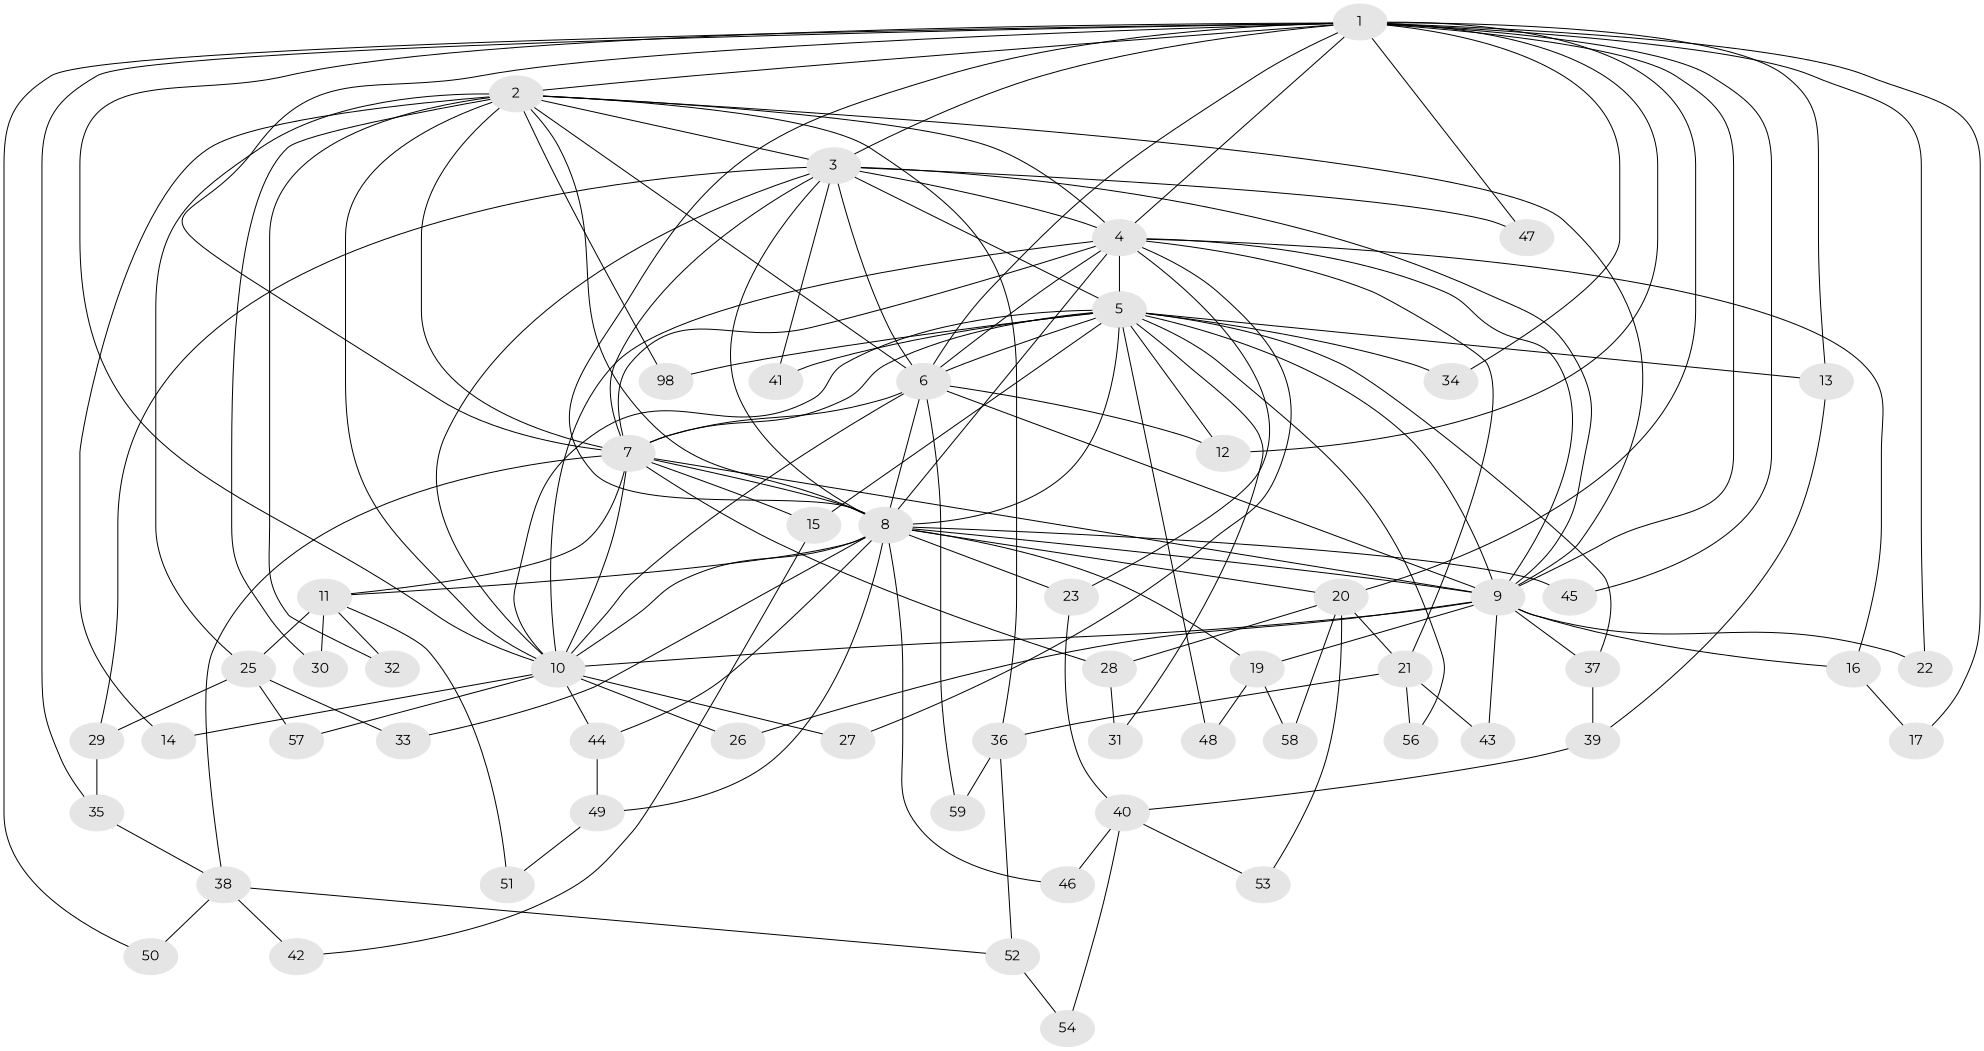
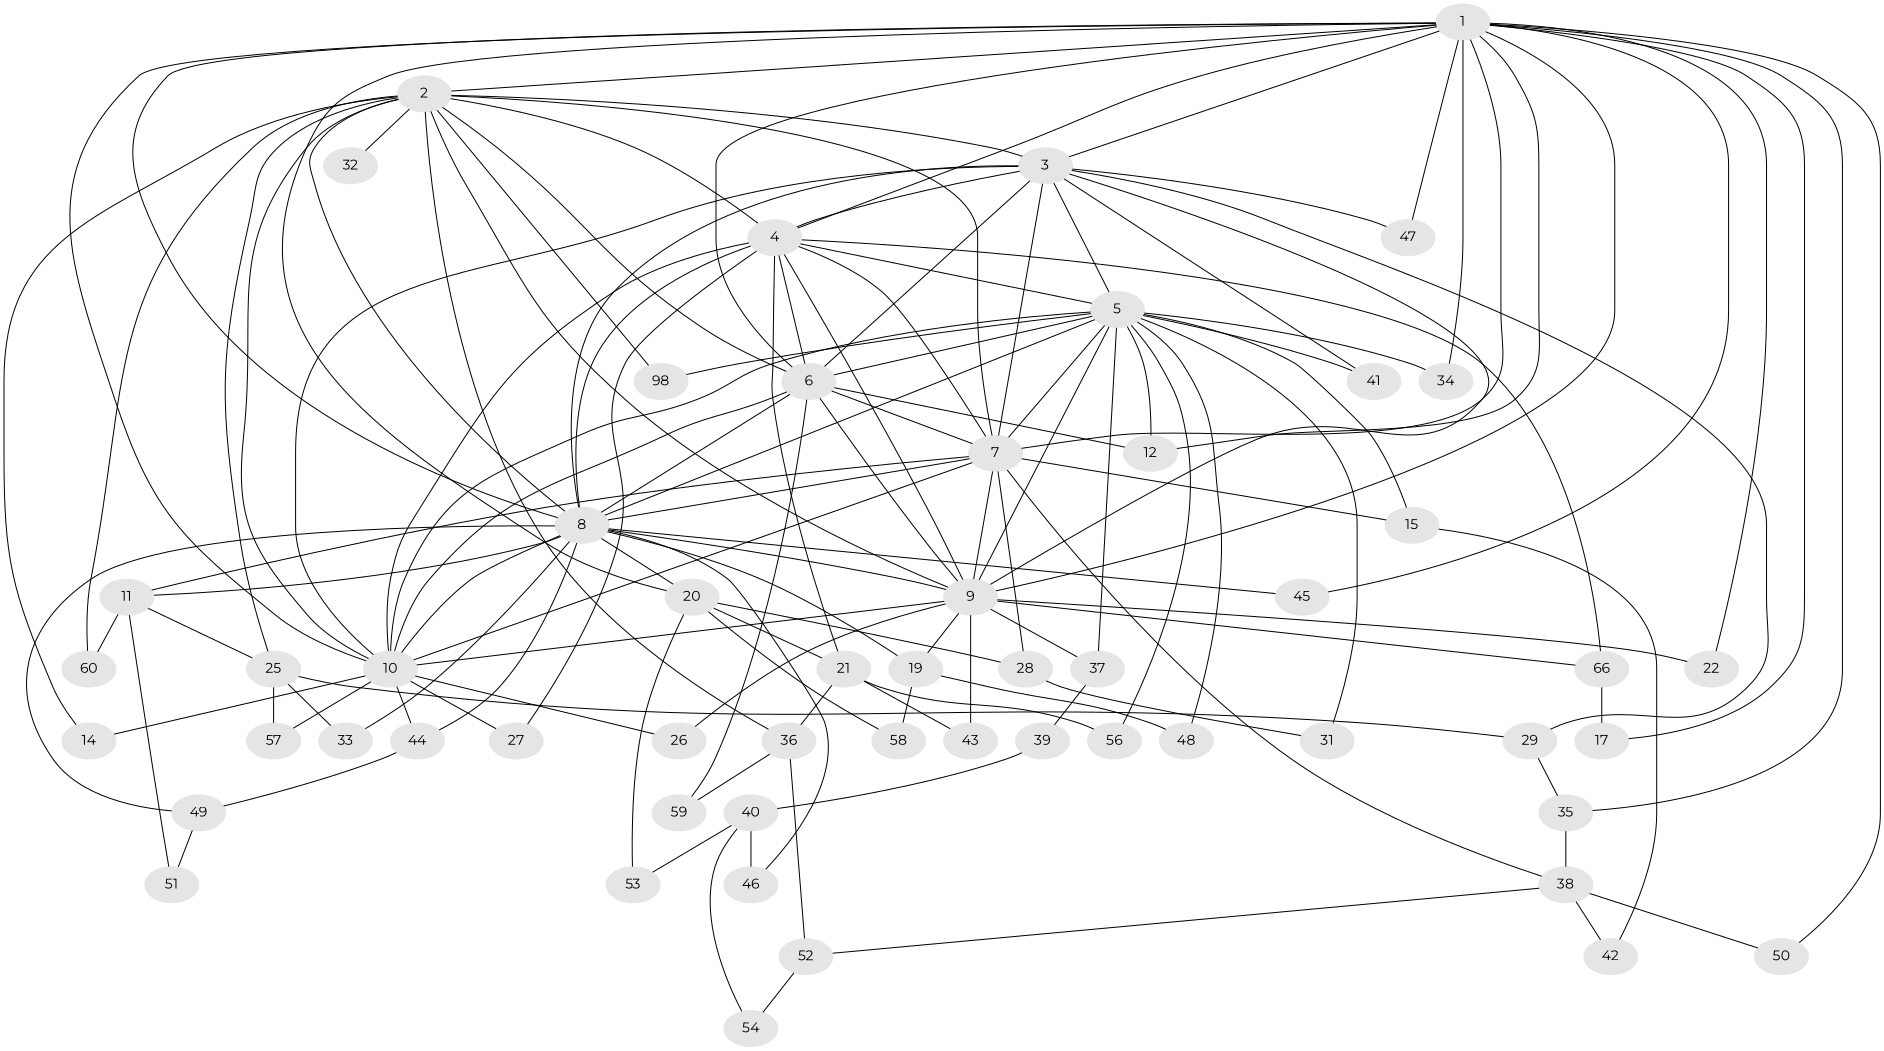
(1826, 381) -> none
(1072, 597) -> none
(359, 633) -> none
(321, 669) -> (89, 669)
(1853, 669) -> (1602, 669)
